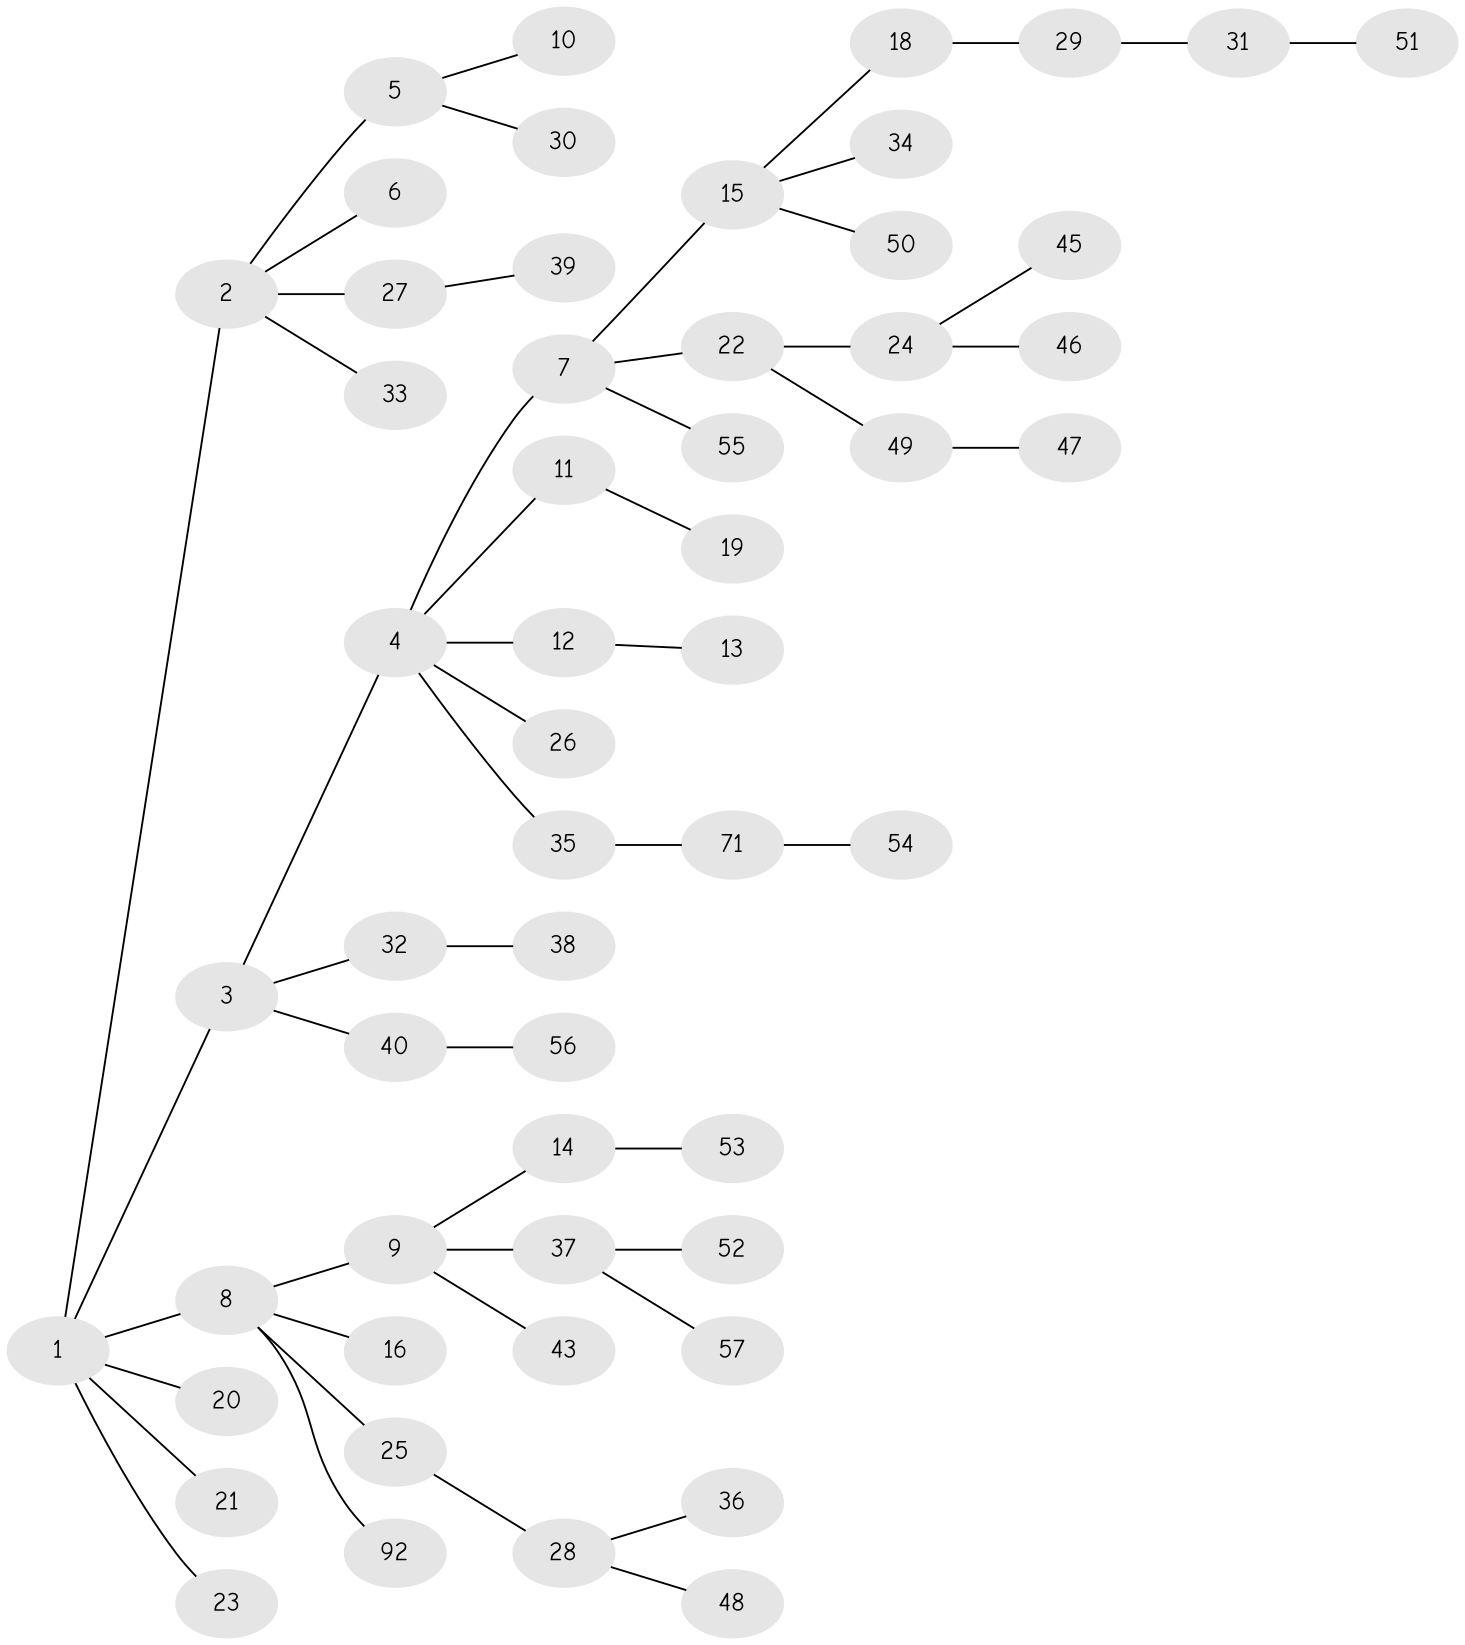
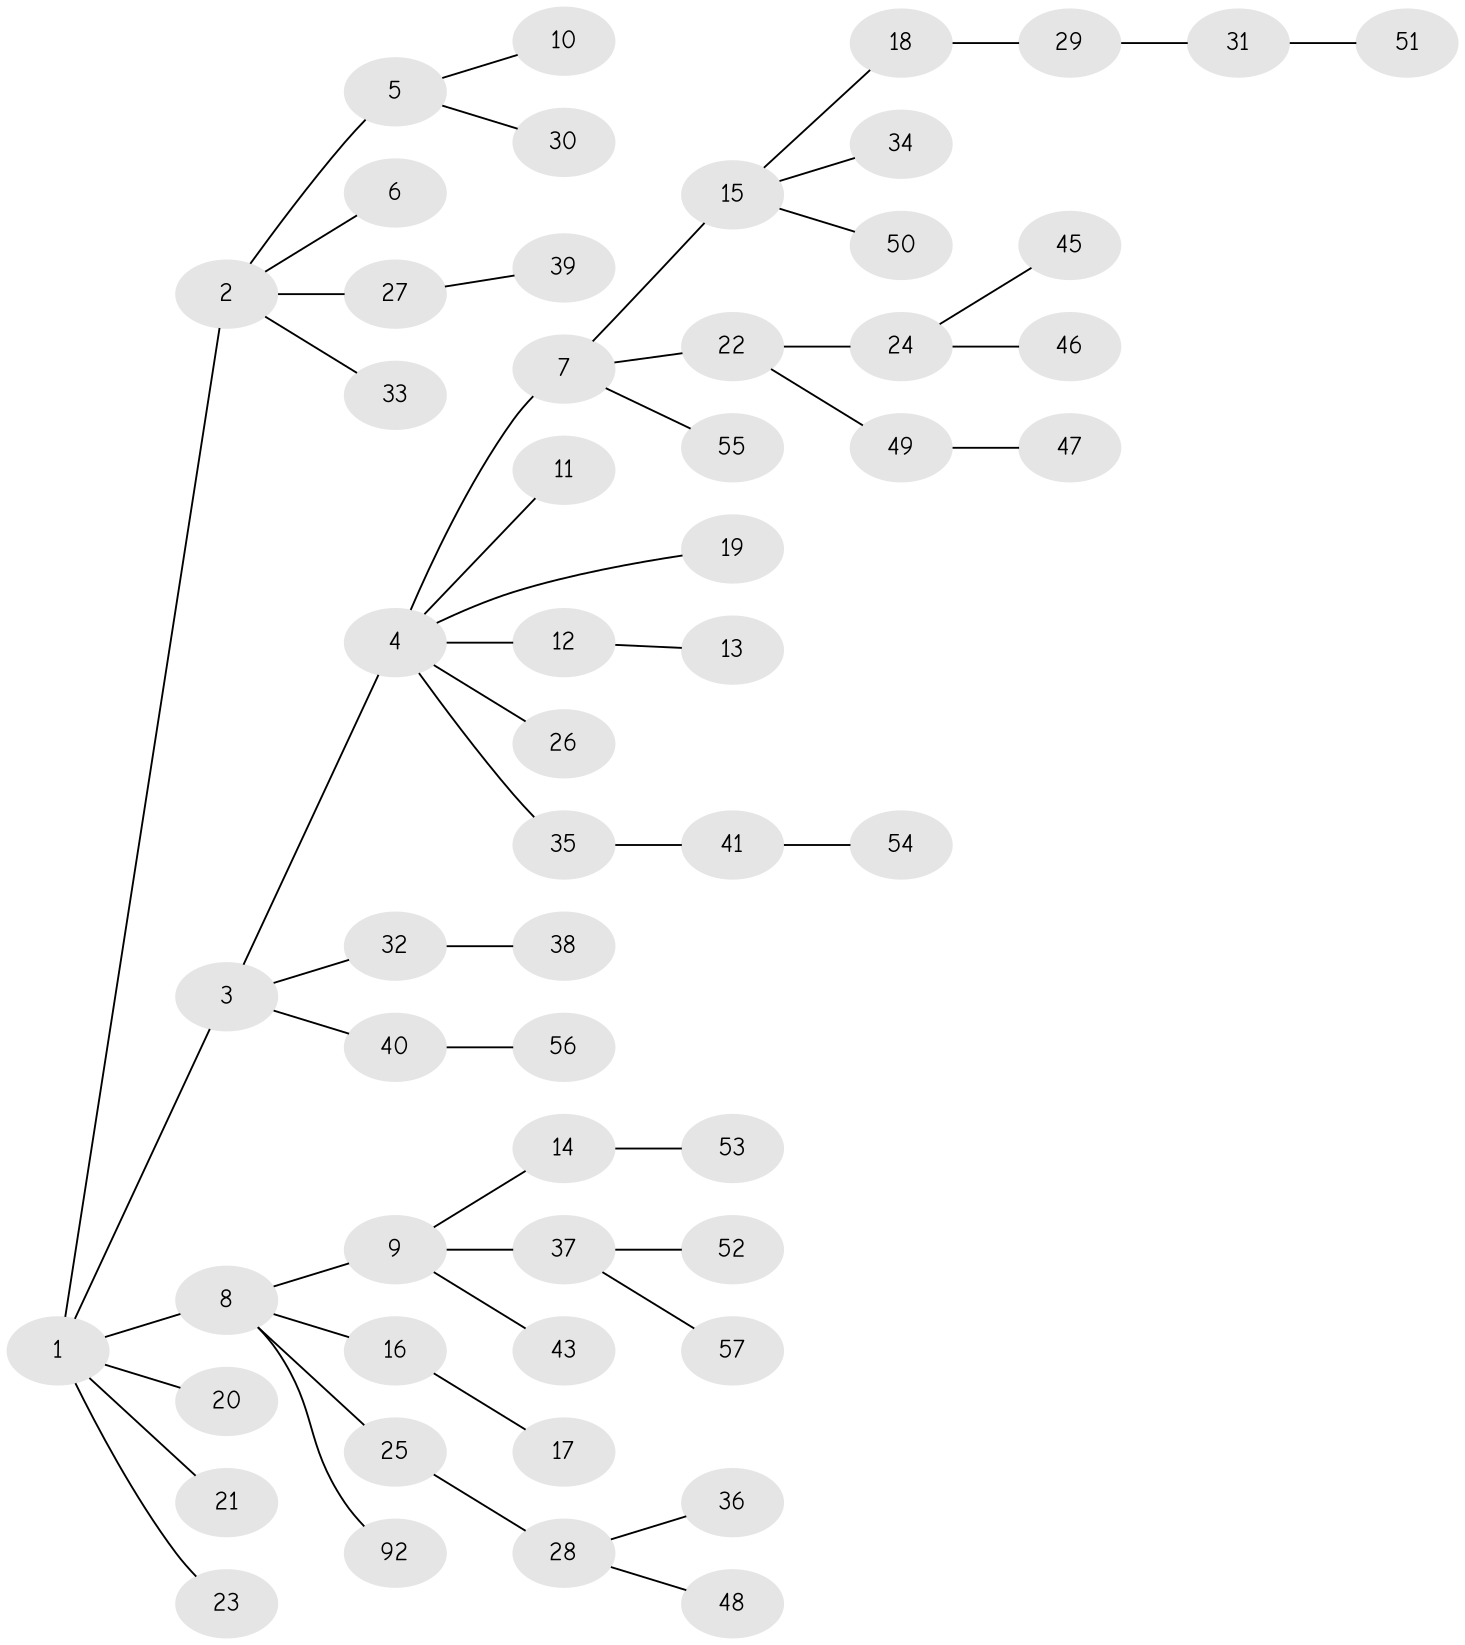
(648, 510) -> (557, 580)
(733, 845) -> (733, 845)
none -> (564, 1452)
